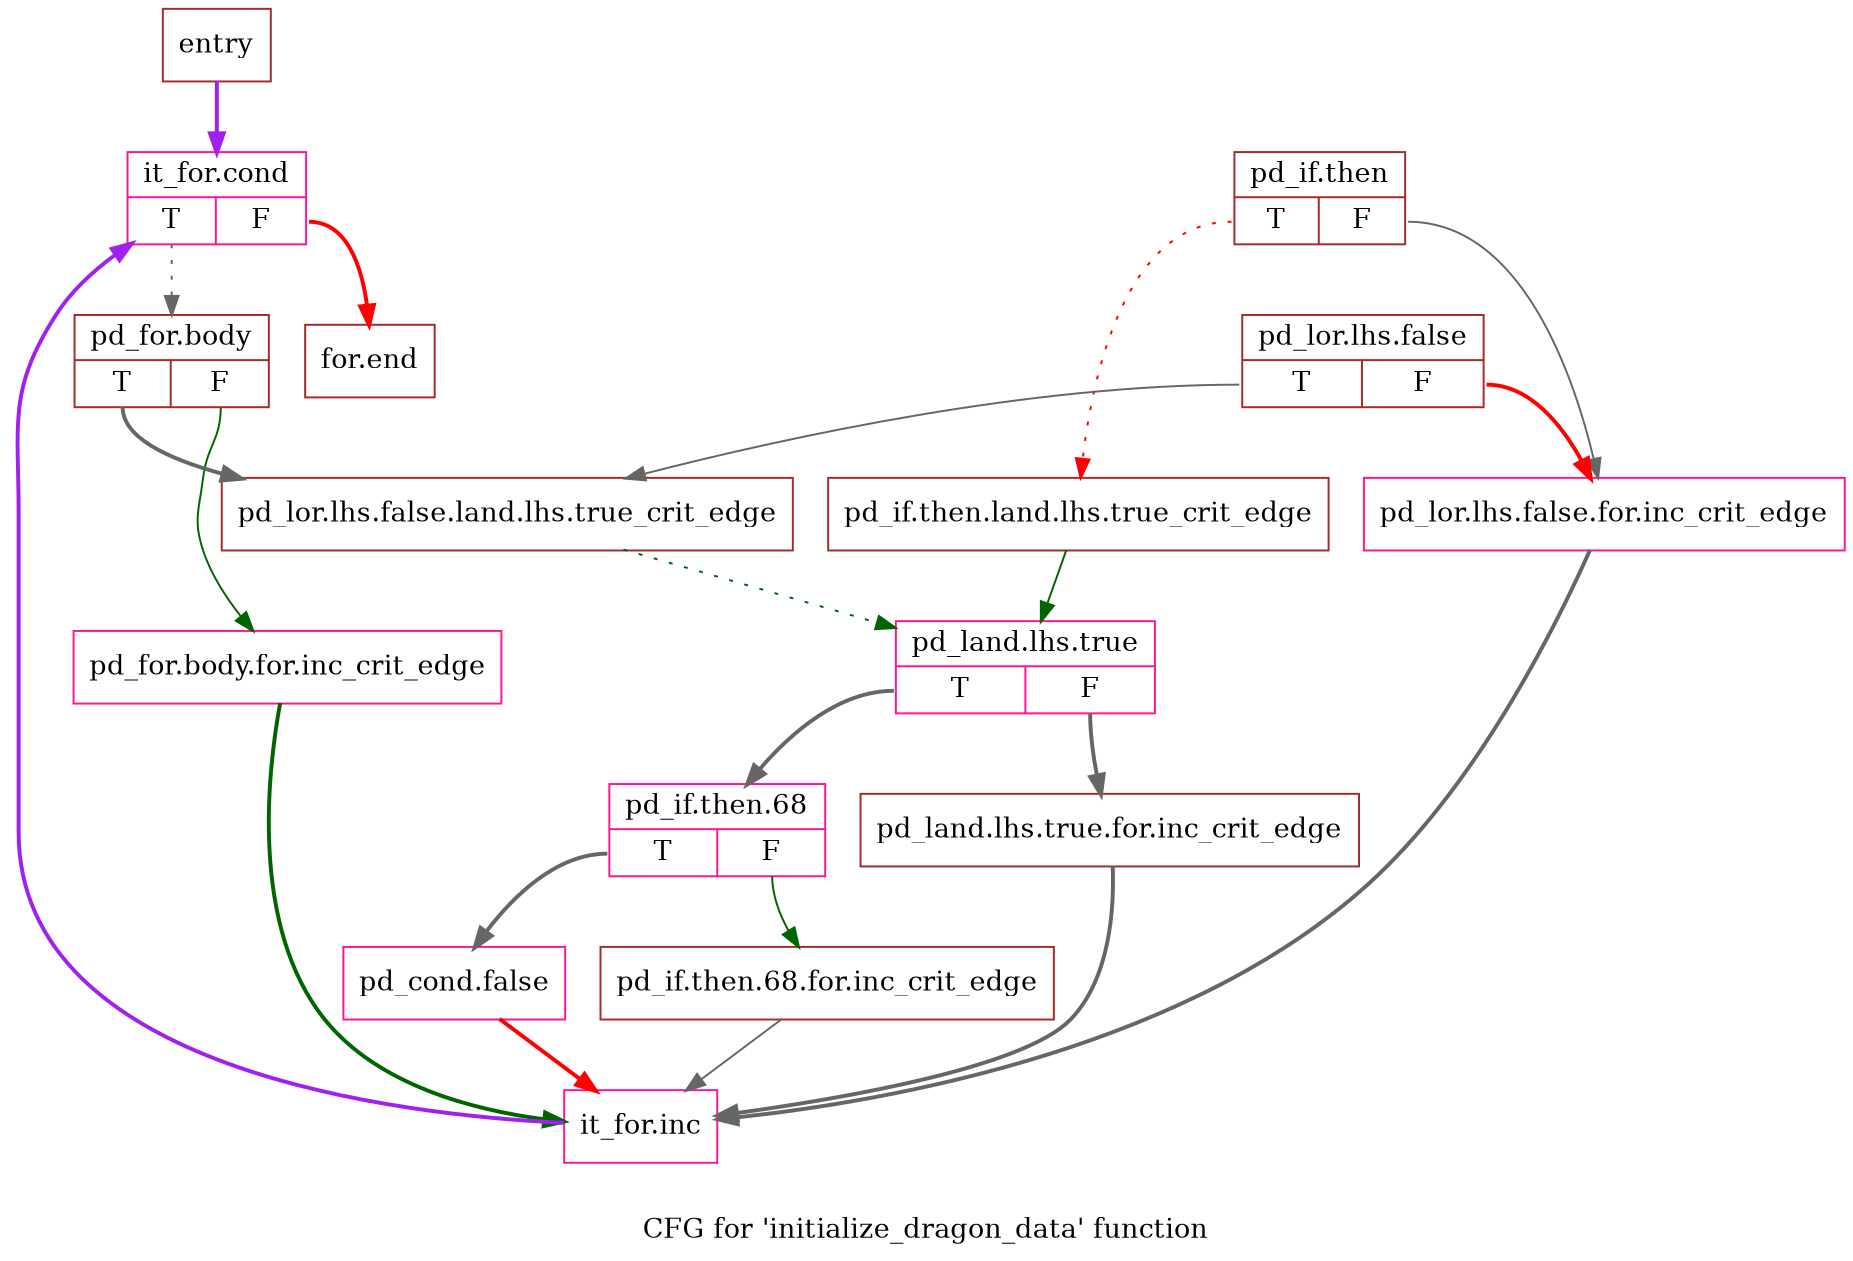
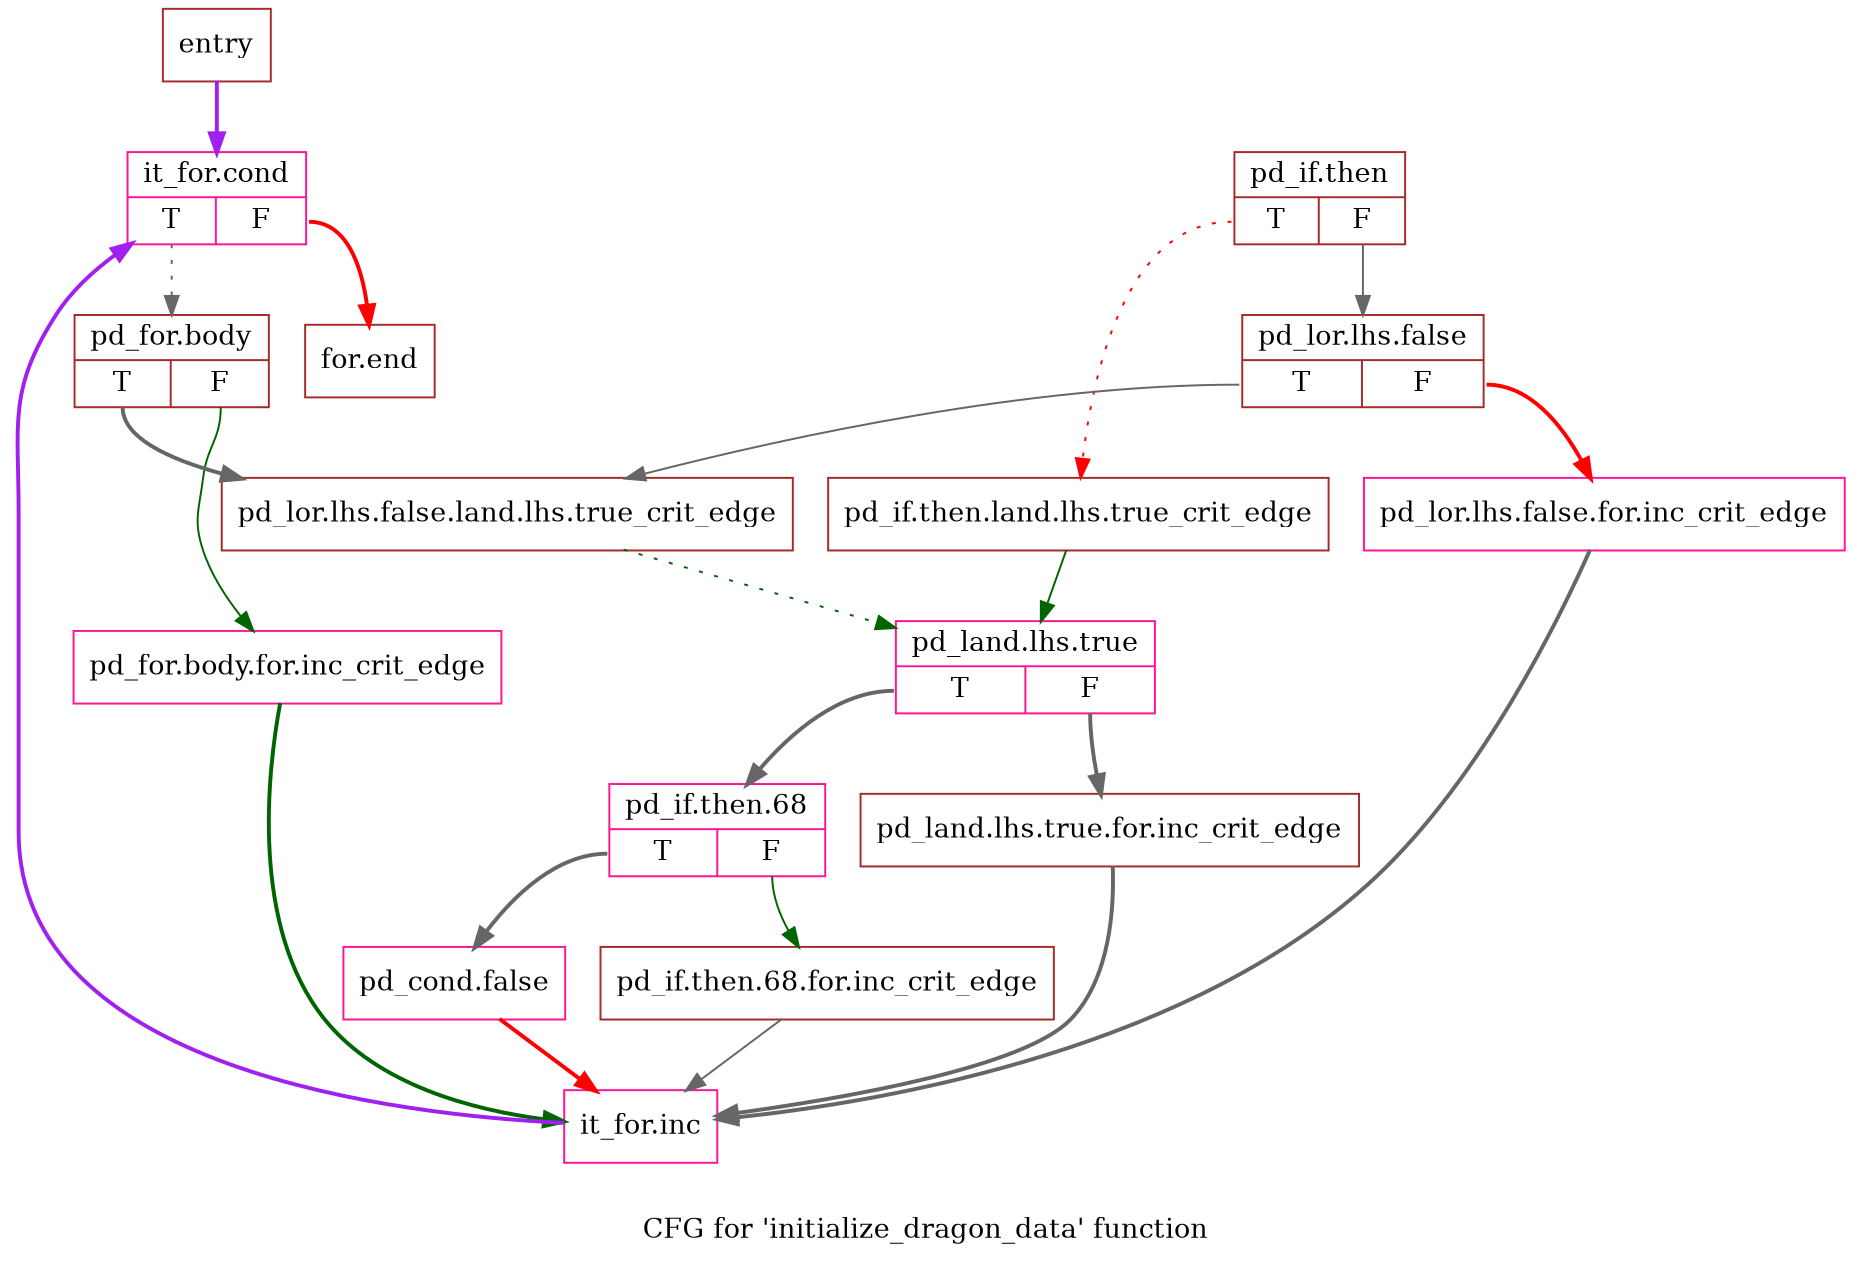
(1536, 309) -> (1363, 270)
